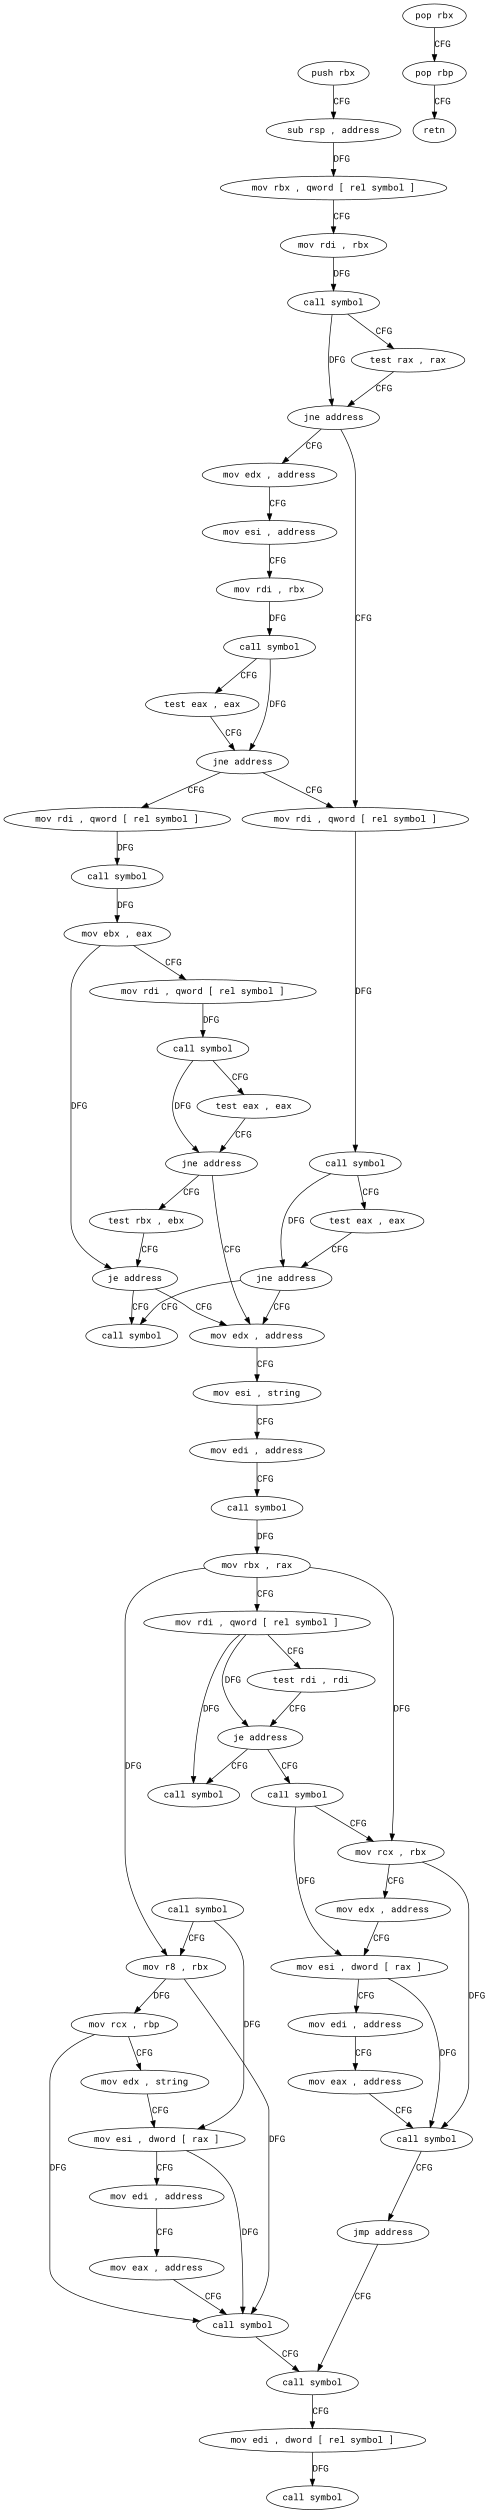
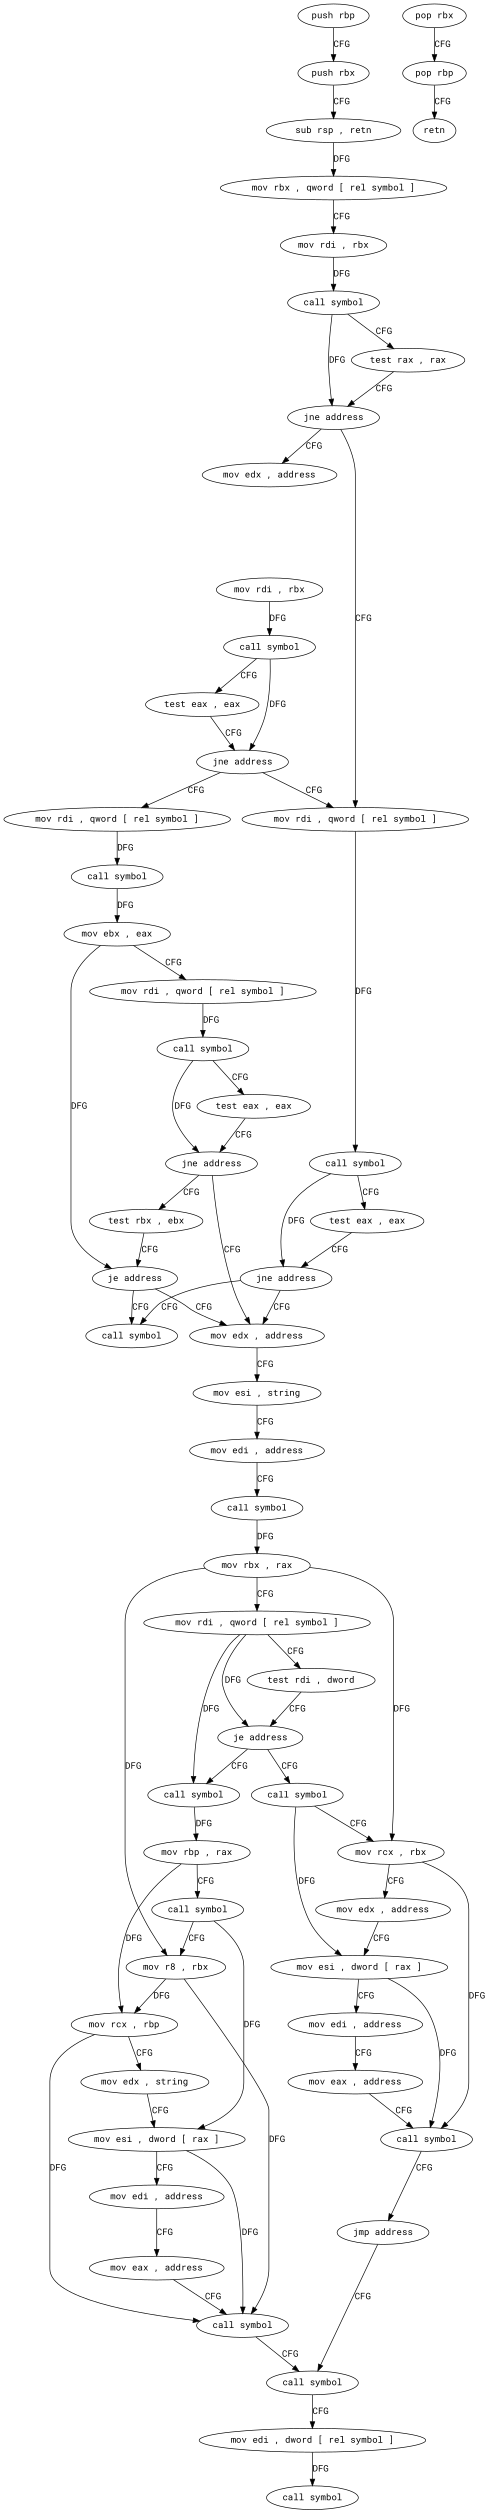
none -> (334, 16)
(334, 131) -> (334, 131)
(270, 532) -> none
(311, 1680) -> (311, 1680)
none -> (197, 1852)
